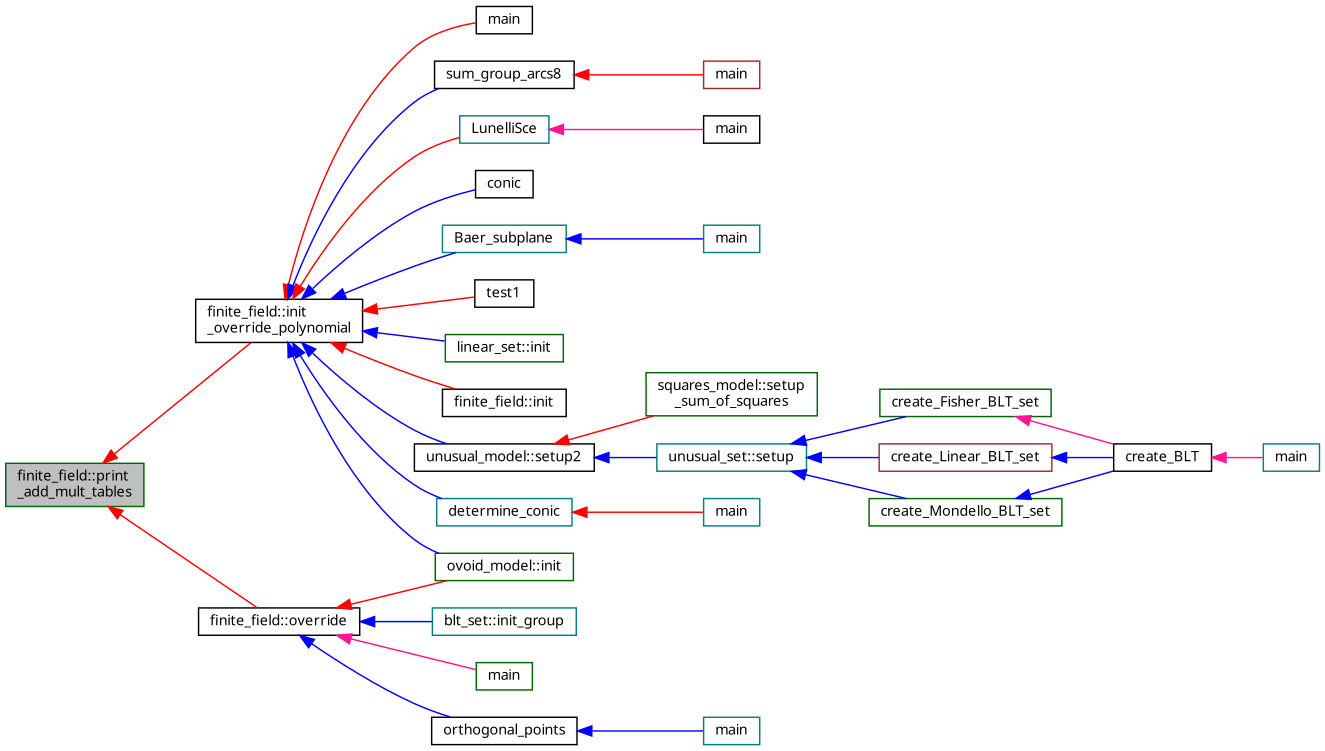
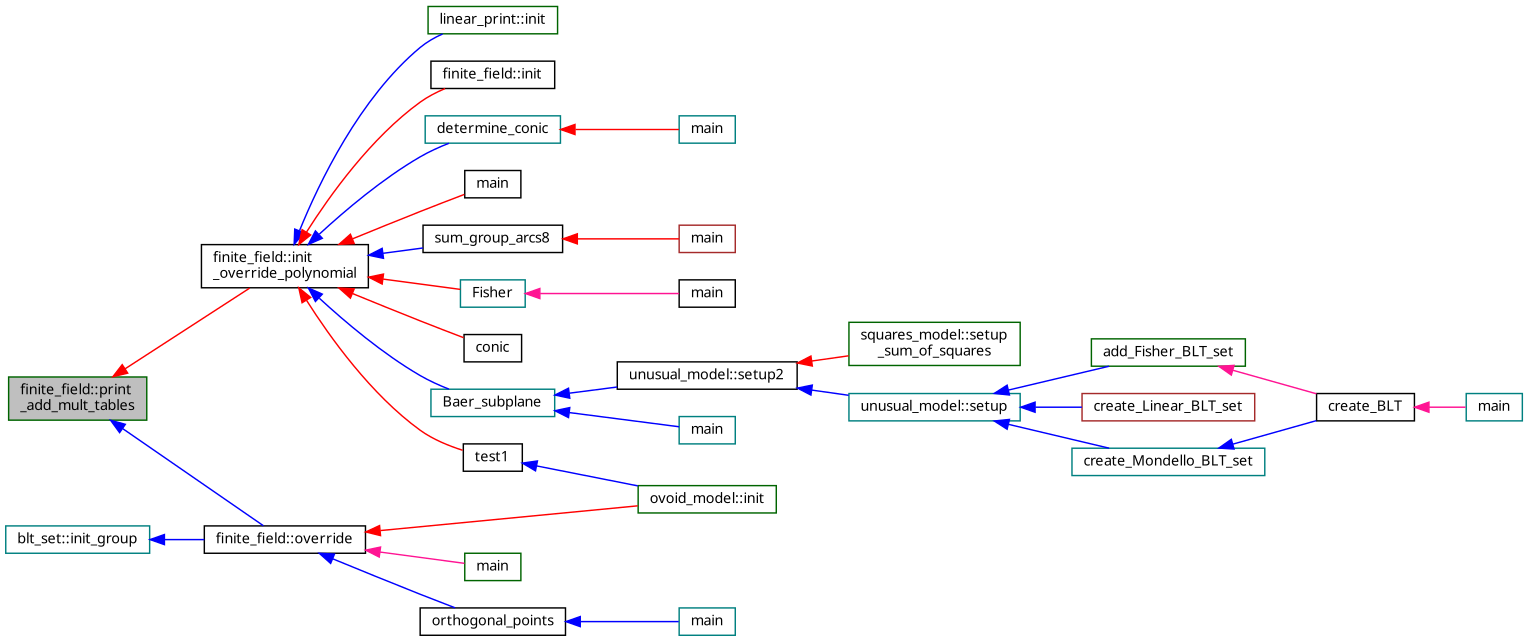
(504, 130) -> (493, 294)
(388, 228) -> (408, 316)
(504, 348) -> (493, 20)
(965, 403) -> (1168, 353)
(375, 405) -> (593, 390)
(732, 458) -> (935, 407)
(1090, 458) -> none
(350, 467) -> (587, 476)
(965, 512) -> (1168, 462)
(189, 561) -> (193, 477)
(404, 622) -> (184, 540)
